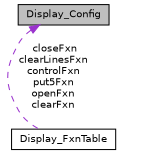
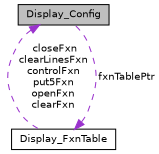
none -> (96, 72)
